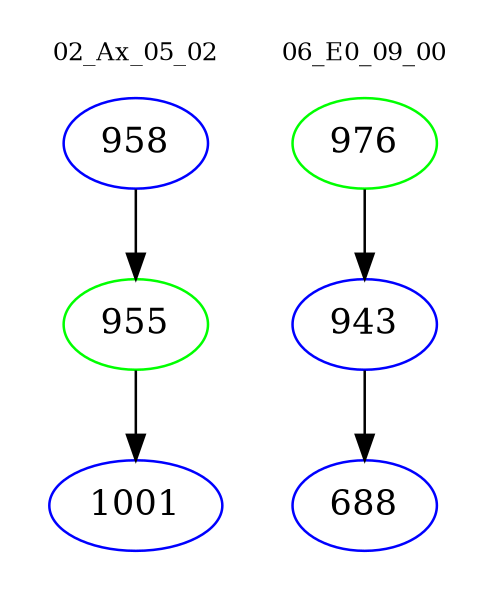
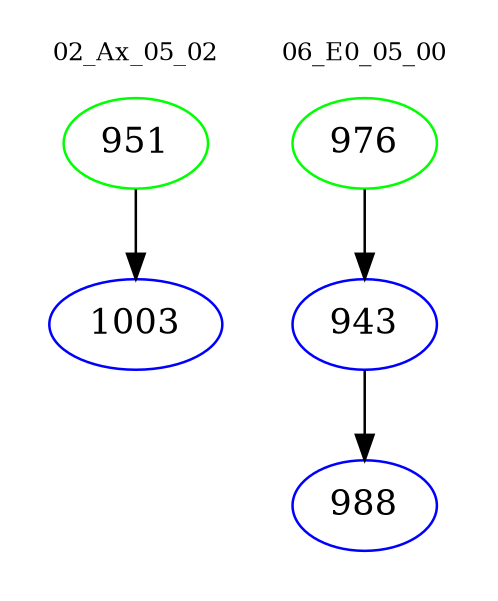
(365, 54) -> (365, 54)
(136, 143) -> none
(136, 324) -> (136, 143)
(136, 506) -> (136, 324)
(365, 506) -> (365, 506)
